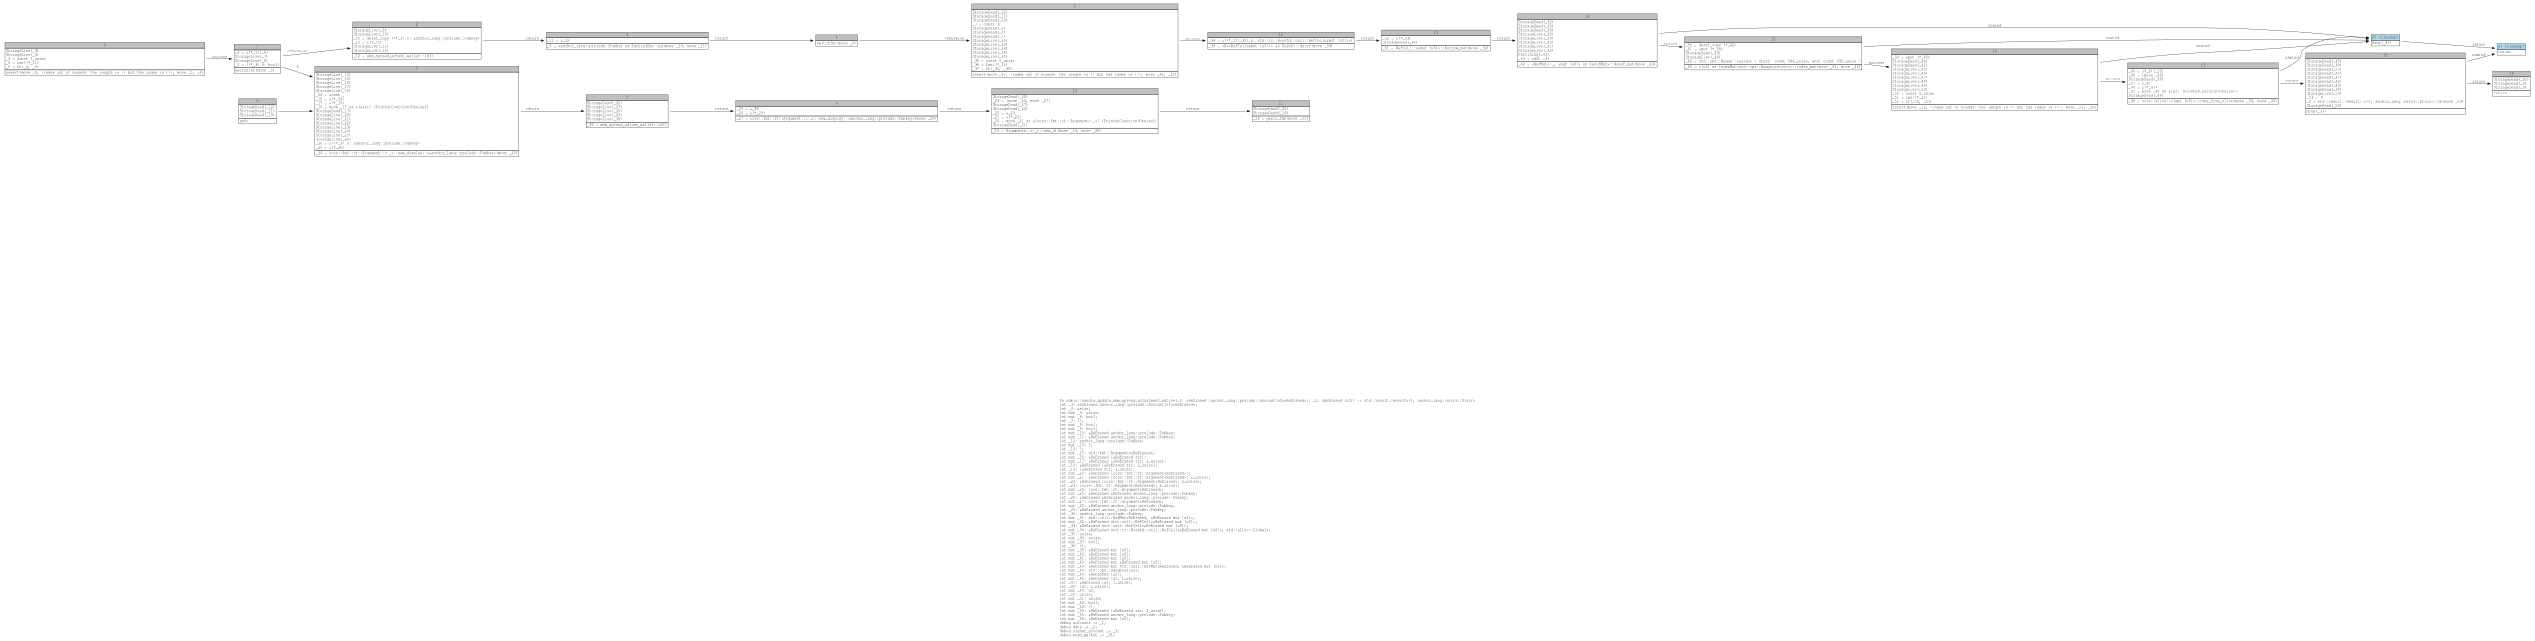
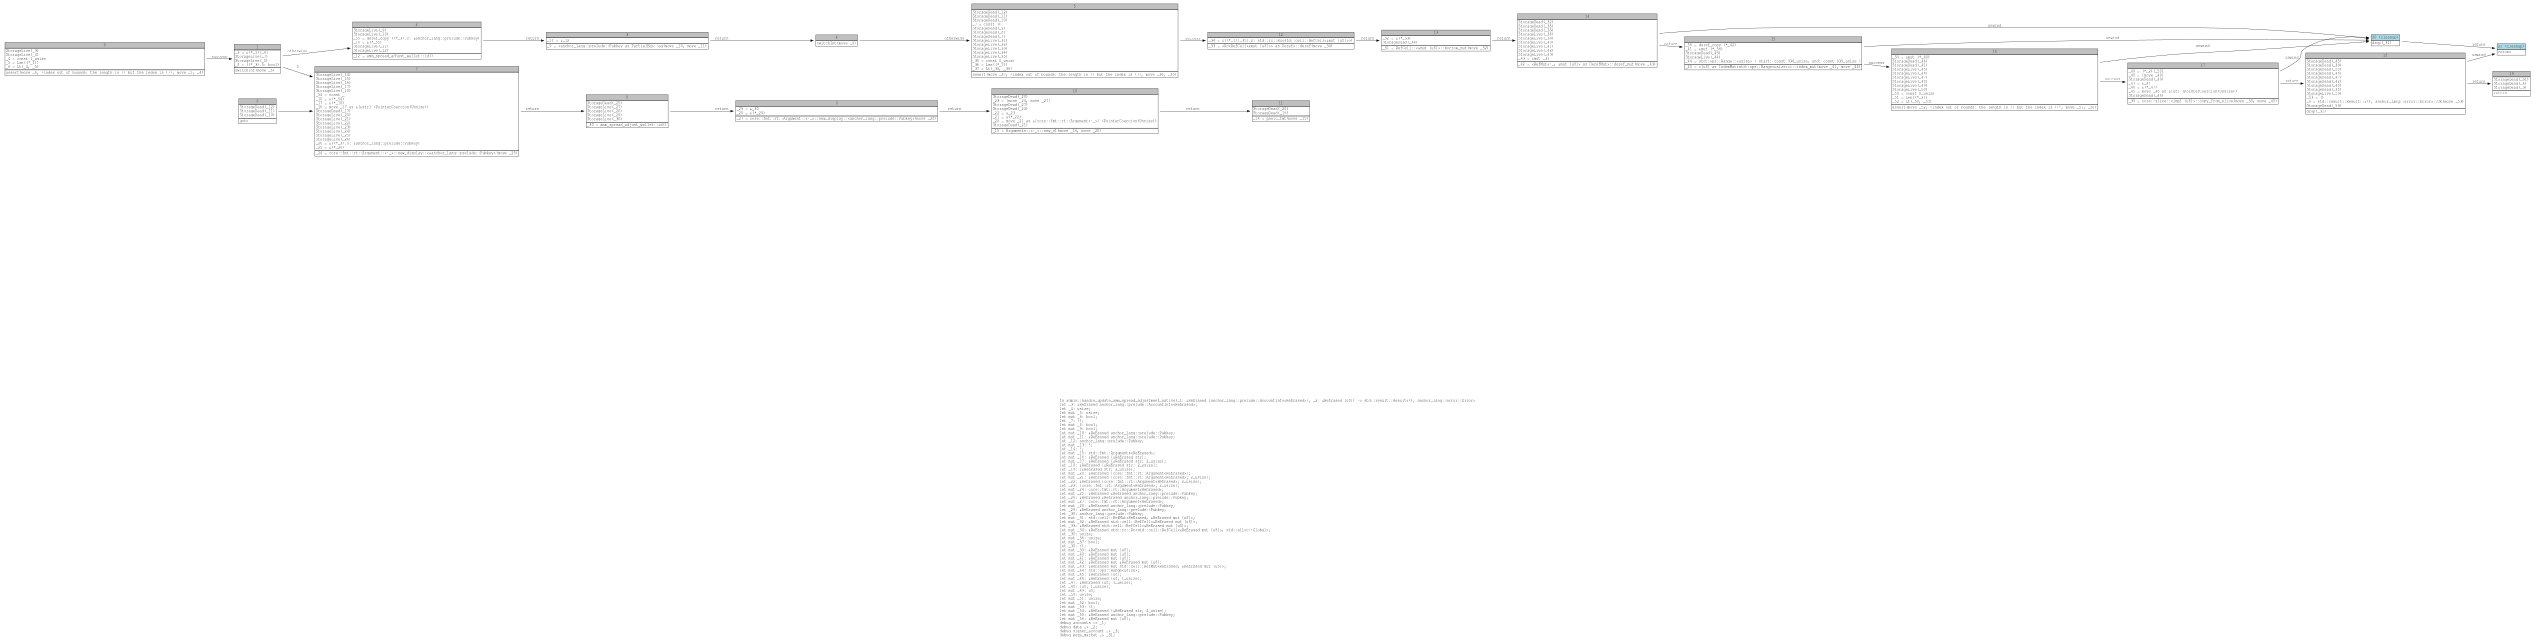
(1534, 55) -> (1536, 55)
